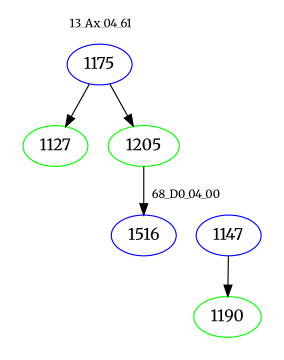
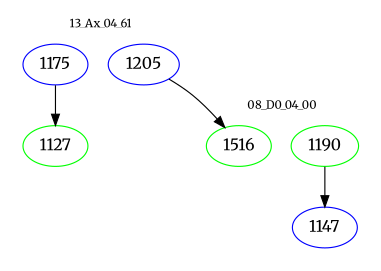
(119, 100) -> none
(144, 146) -> (144, 65)
(186, 195) -> (282, 106)
(144, 235) -> (239, 146)
(228, 271) -> (325, 181)
